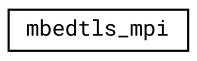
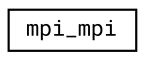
(98, 30) -> (72, 30)
